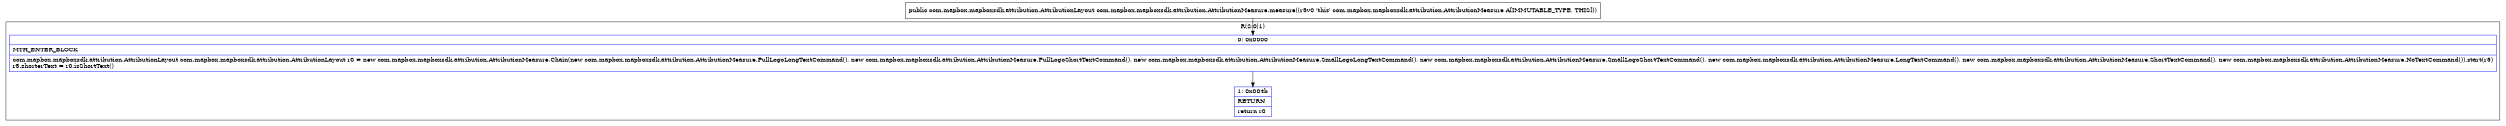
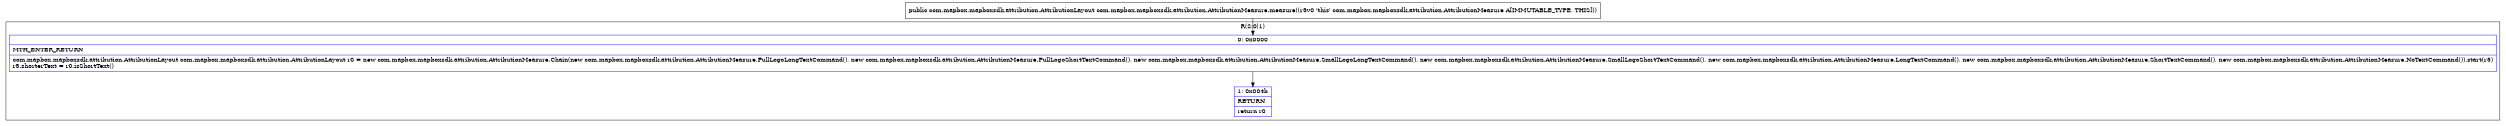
(45, 50) -> (48, 50)
